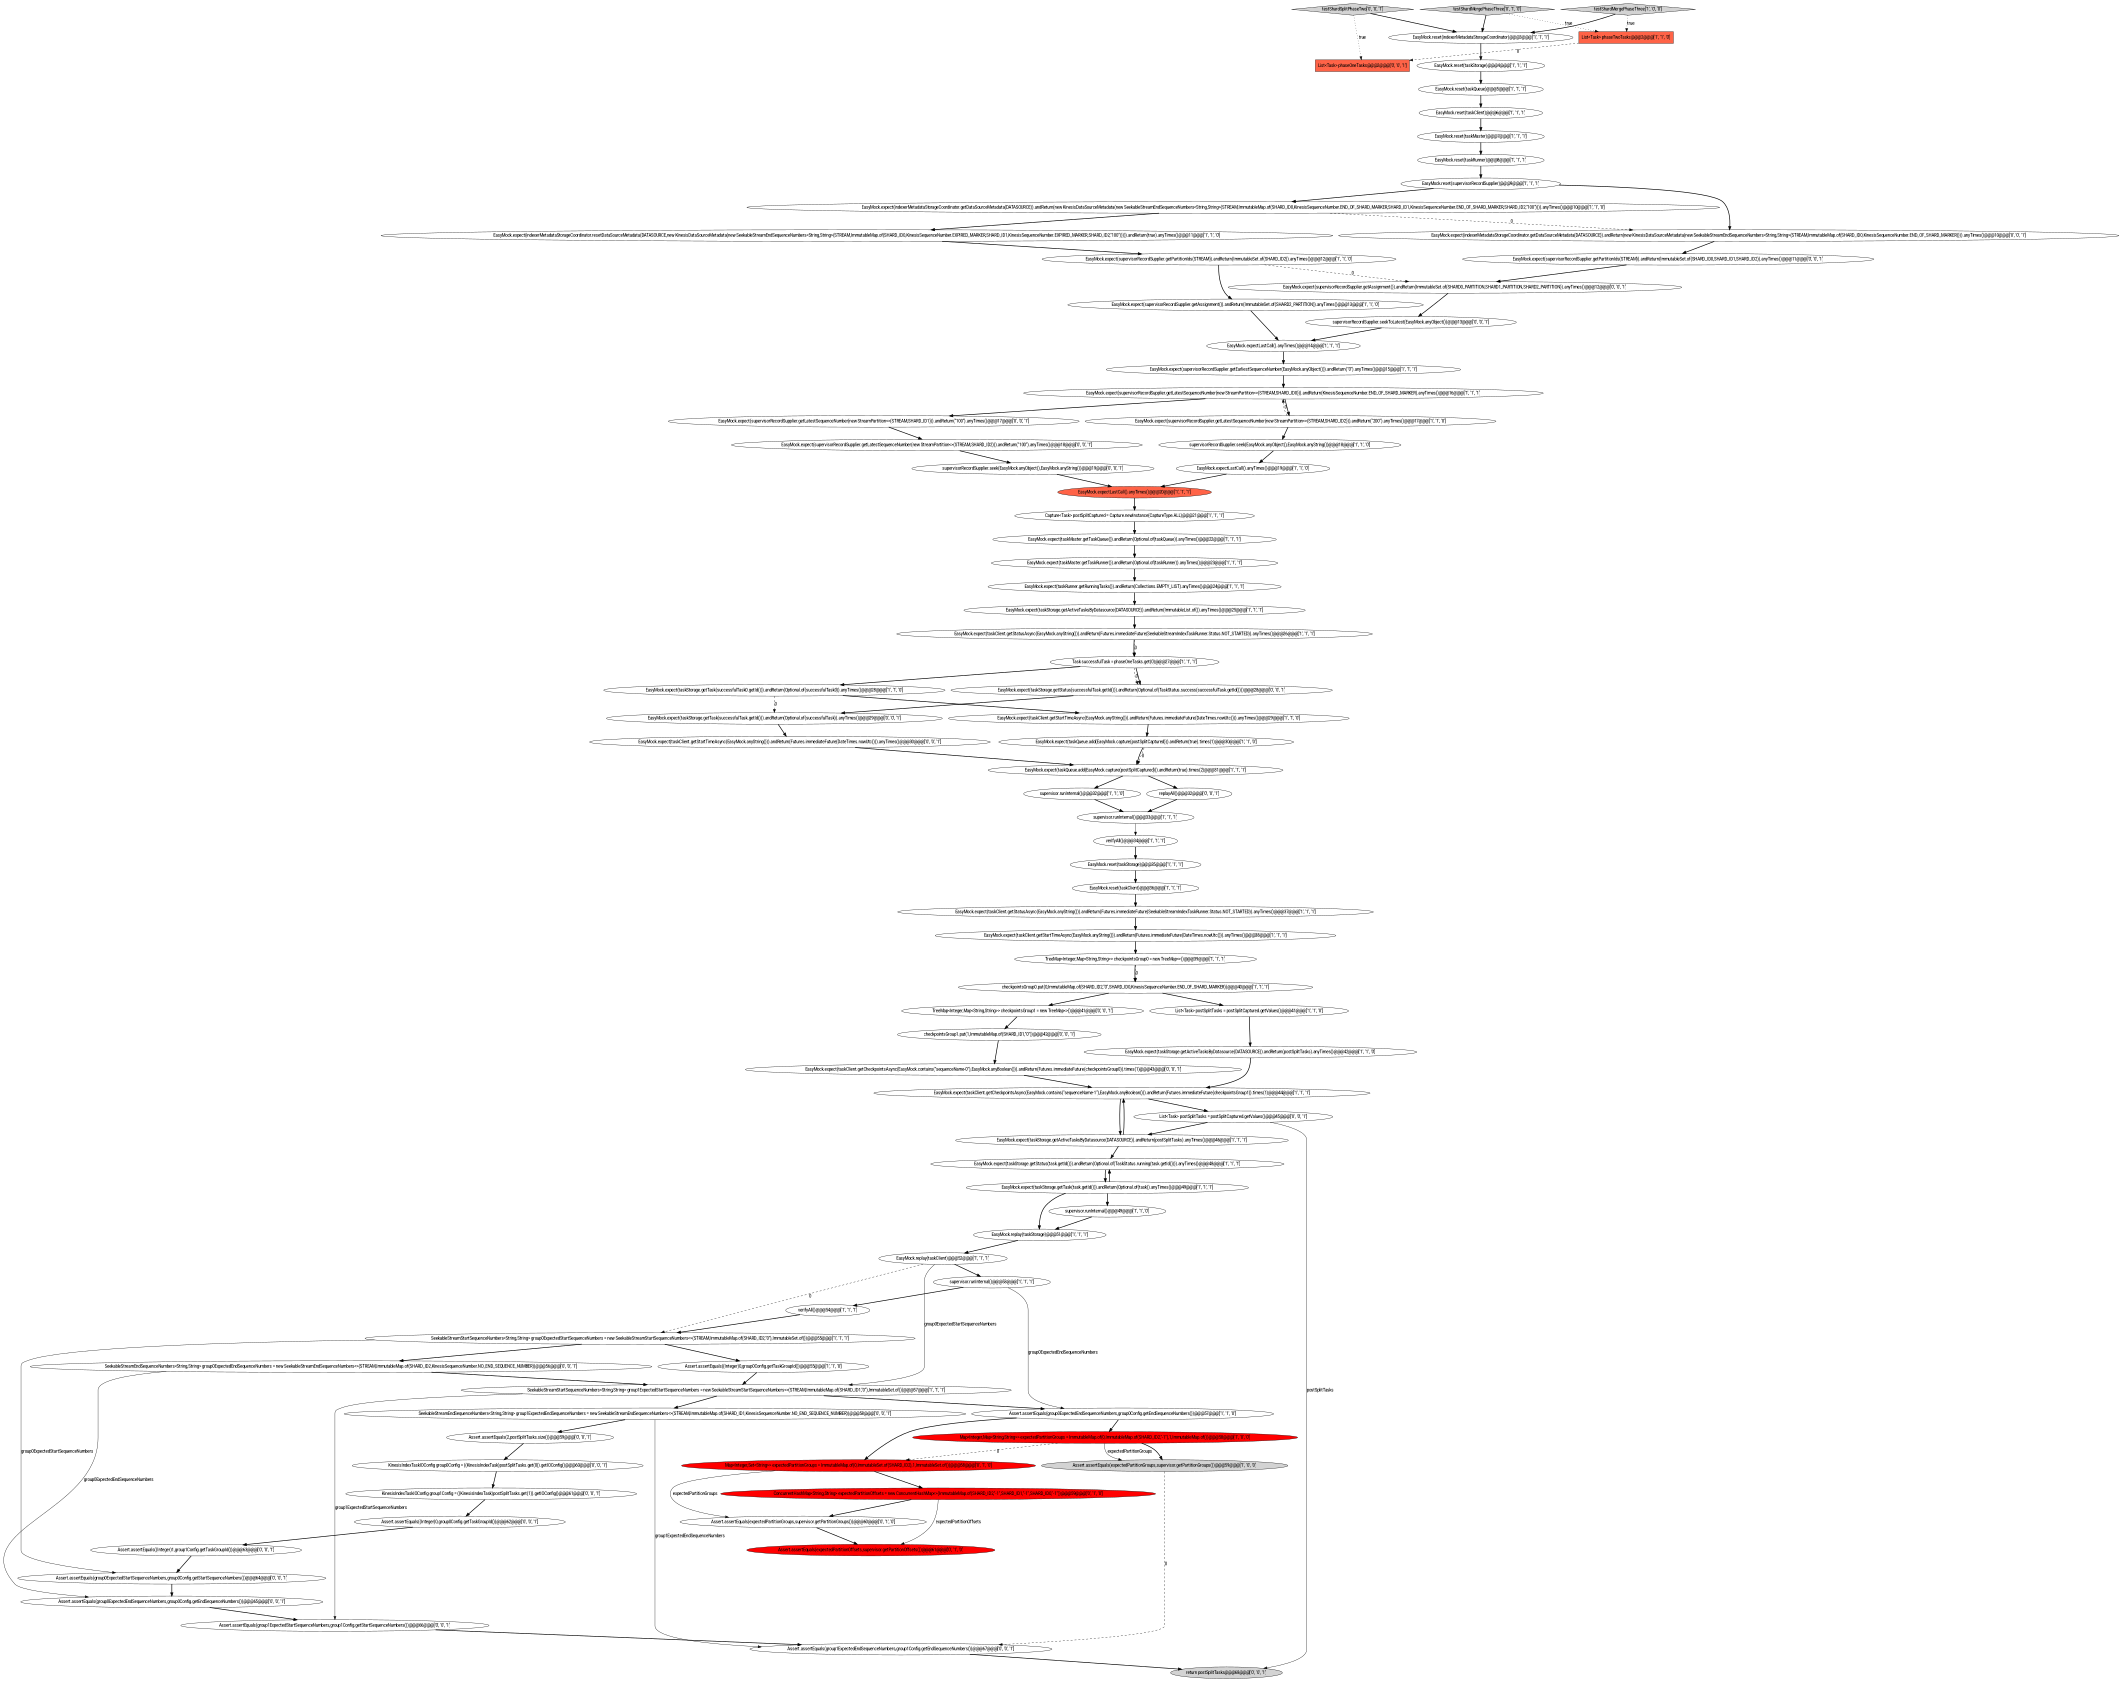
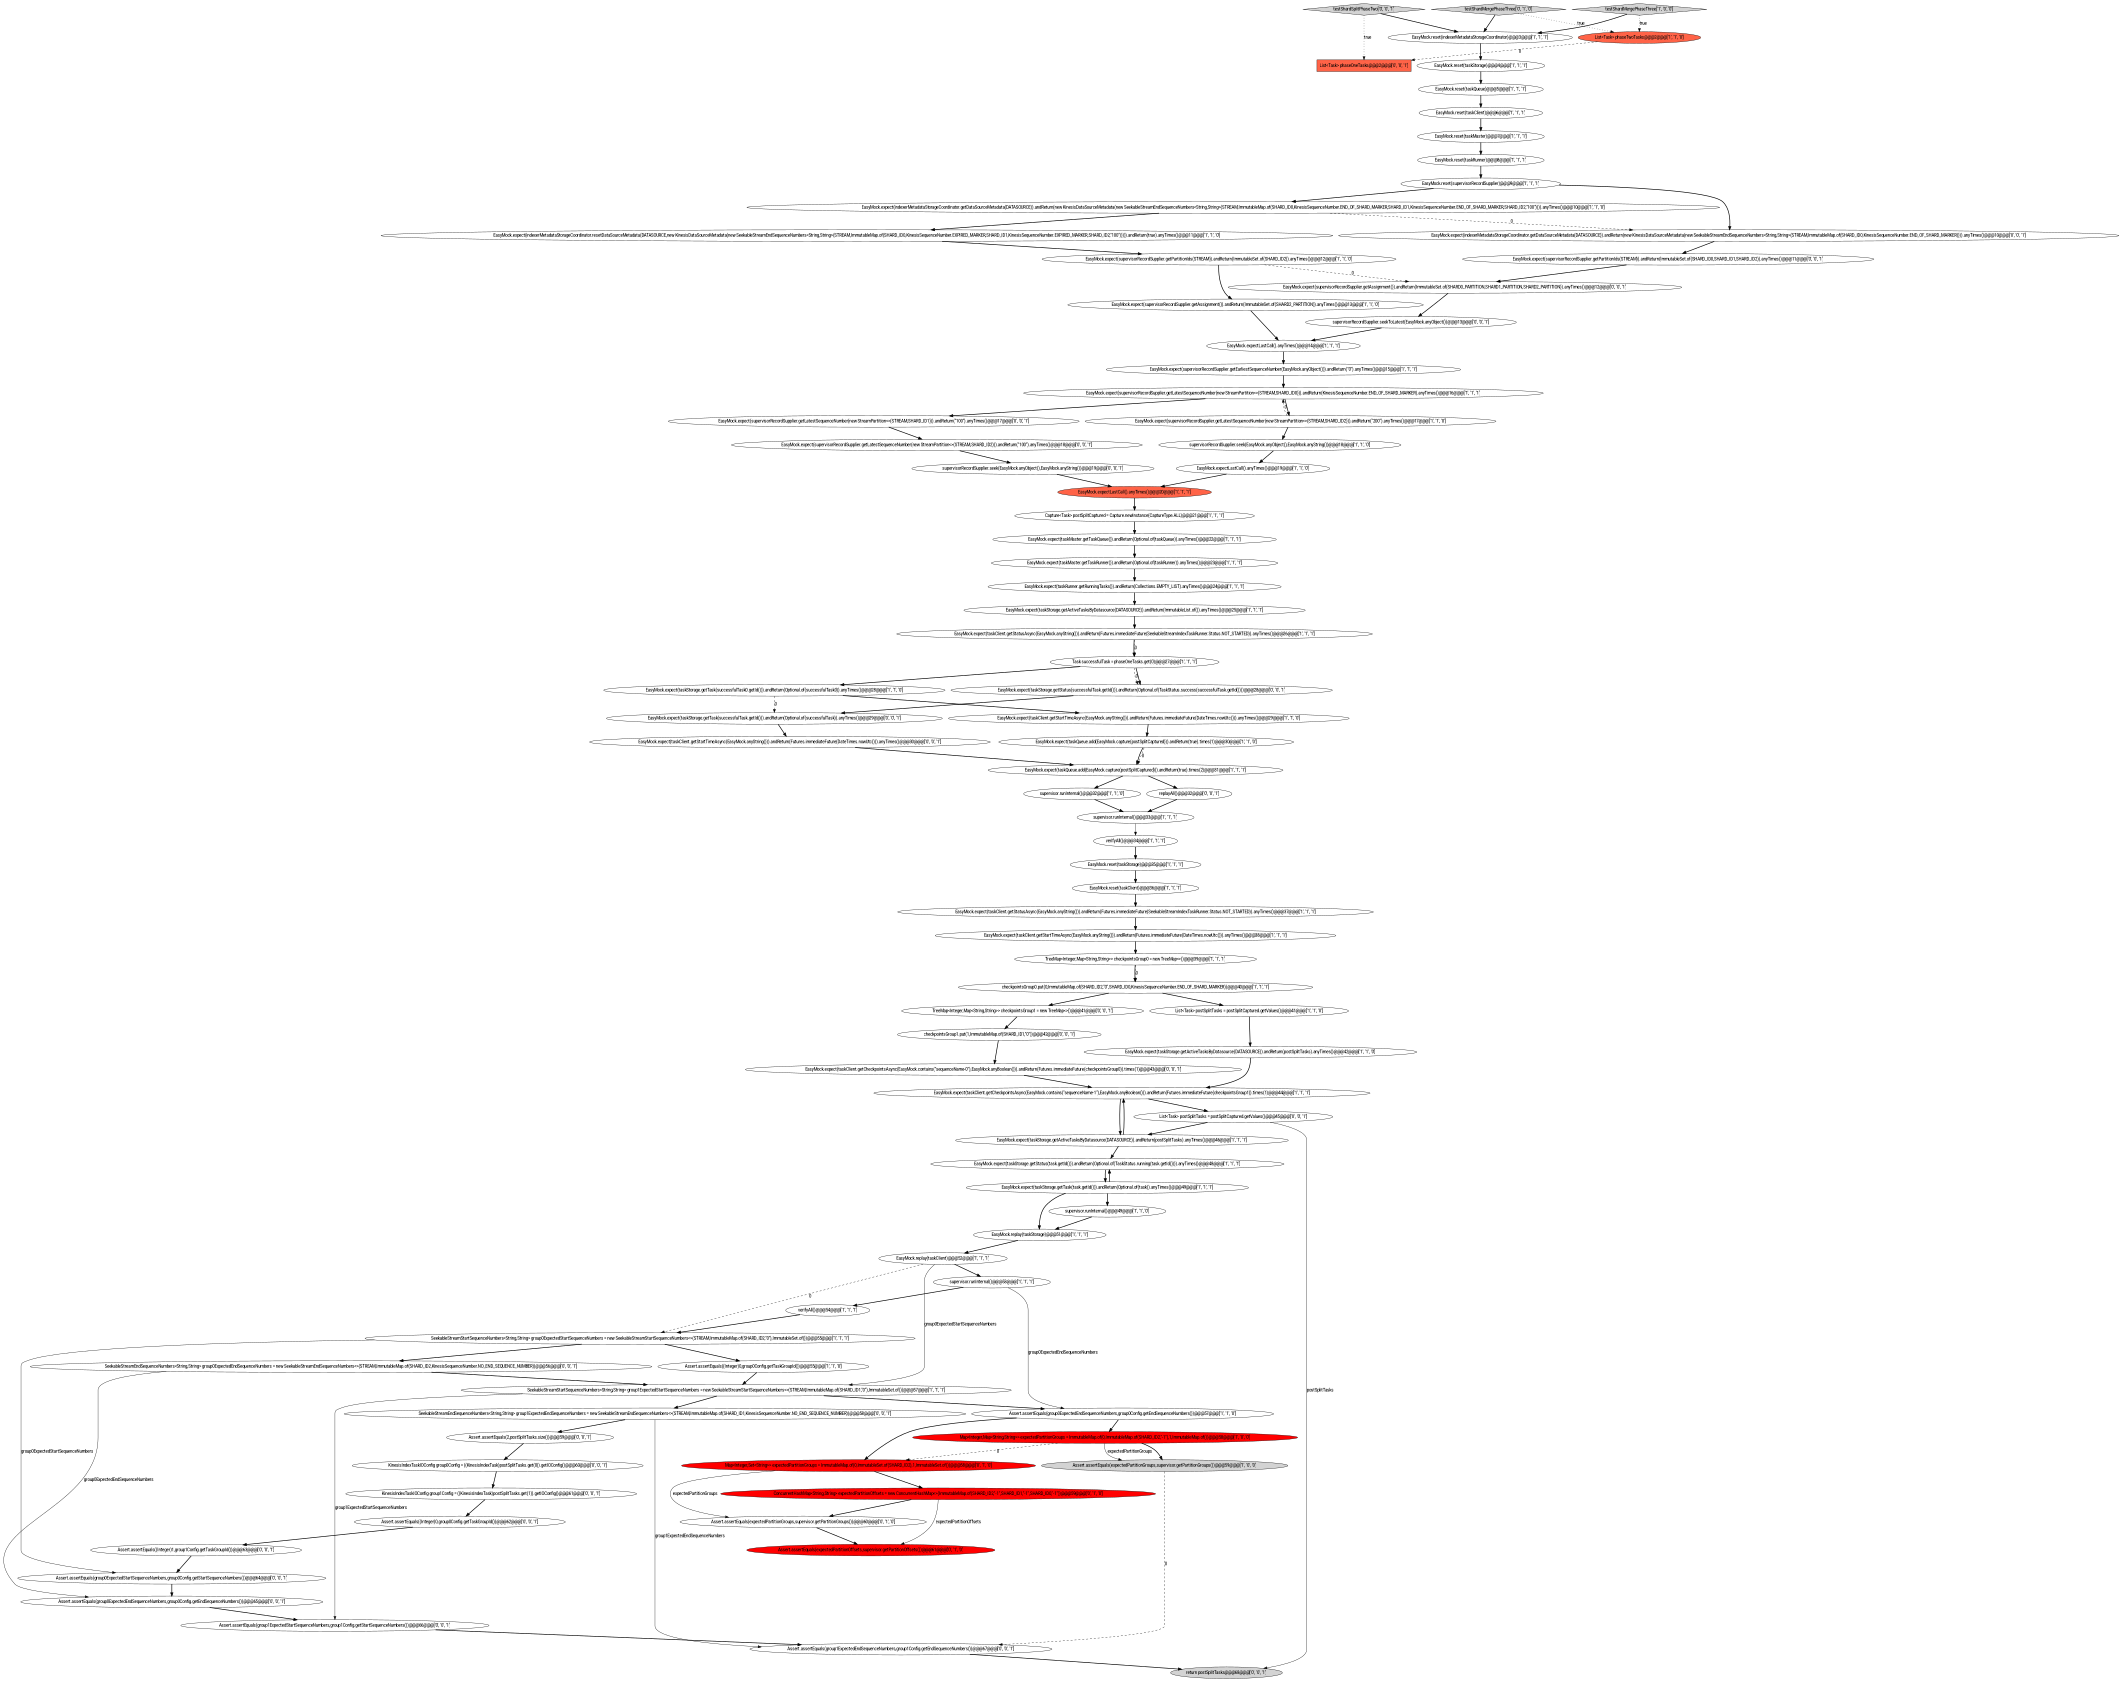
(1626, 38) -> (1639, 38)
